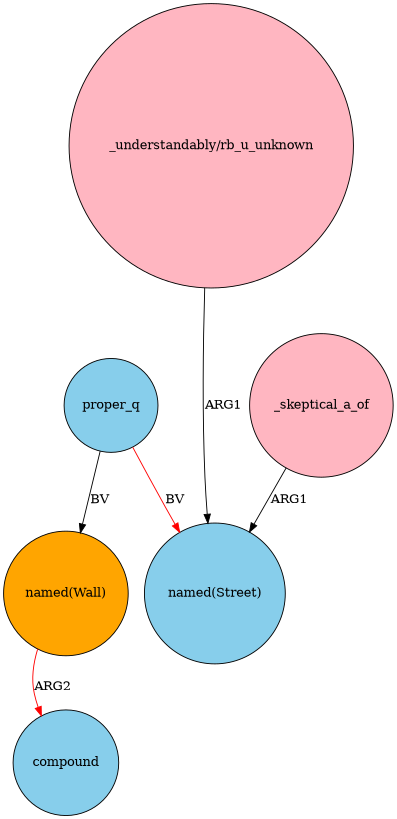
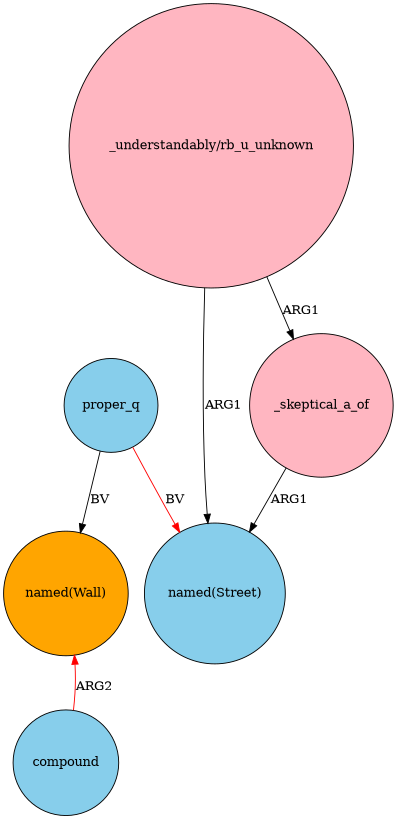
none -> (278, 304)
(33, 678) -> (75, 687)
